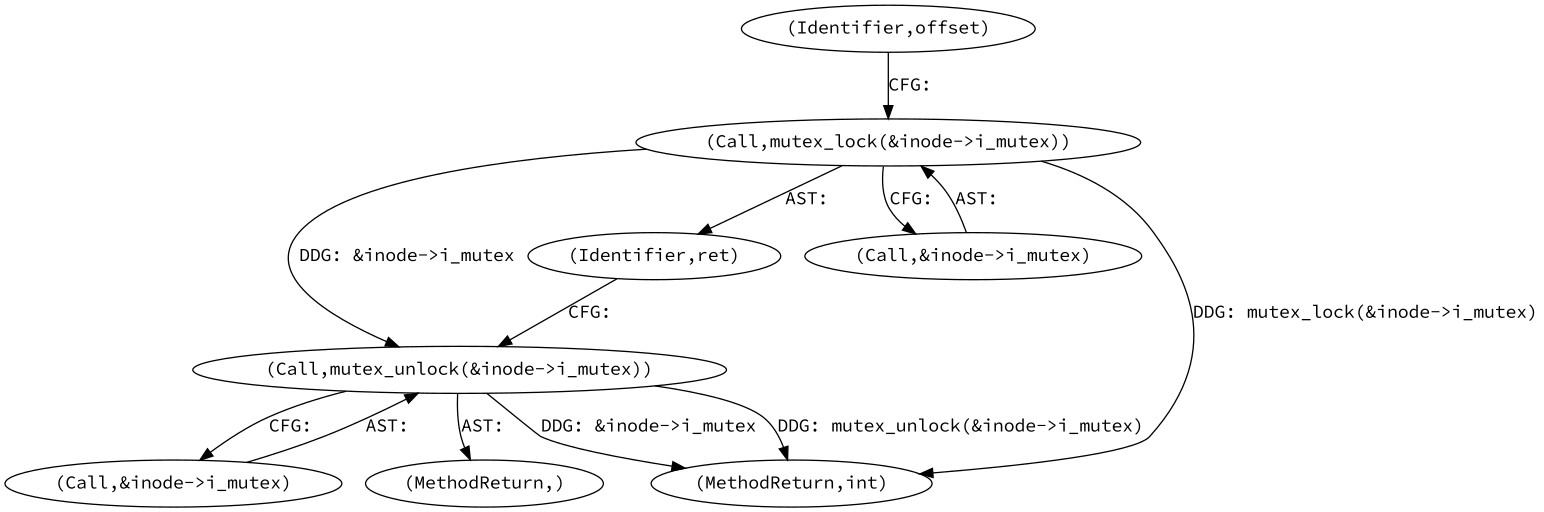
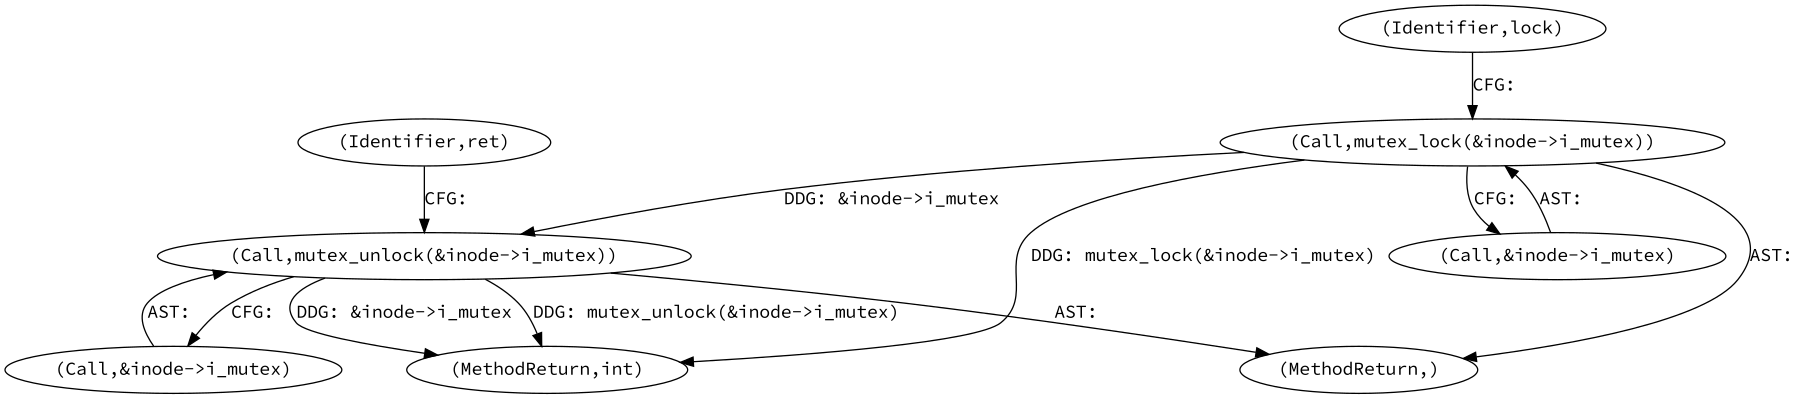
(888, 29) -> (1473, 29)
(776, 197) -> (1716, 297)
